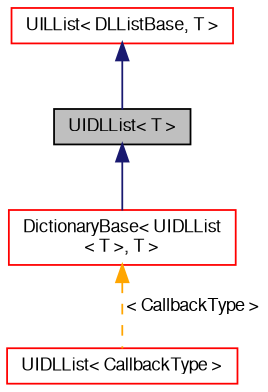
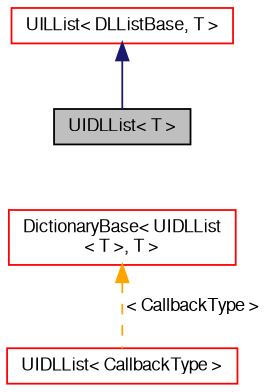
(122, 186) -> none
